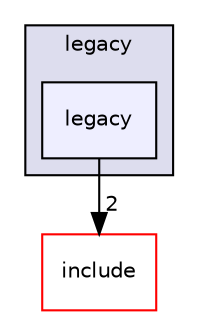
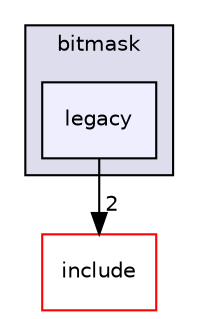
(99, 45) -> (99, 45)
